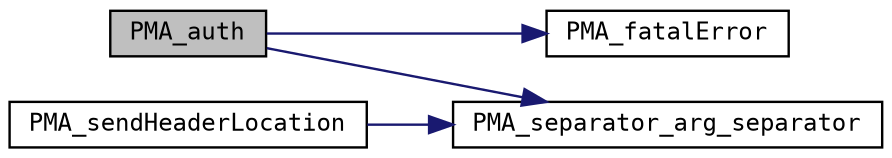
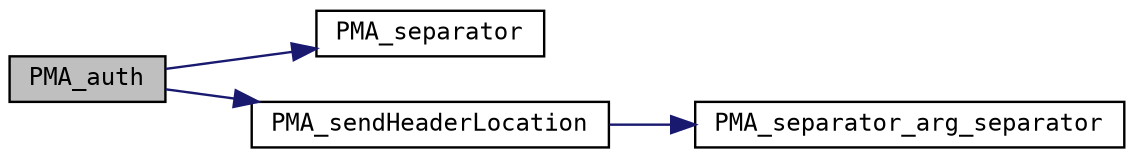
(668, 34) -> (430, 34)
(395, 73) -> (200, 94)
